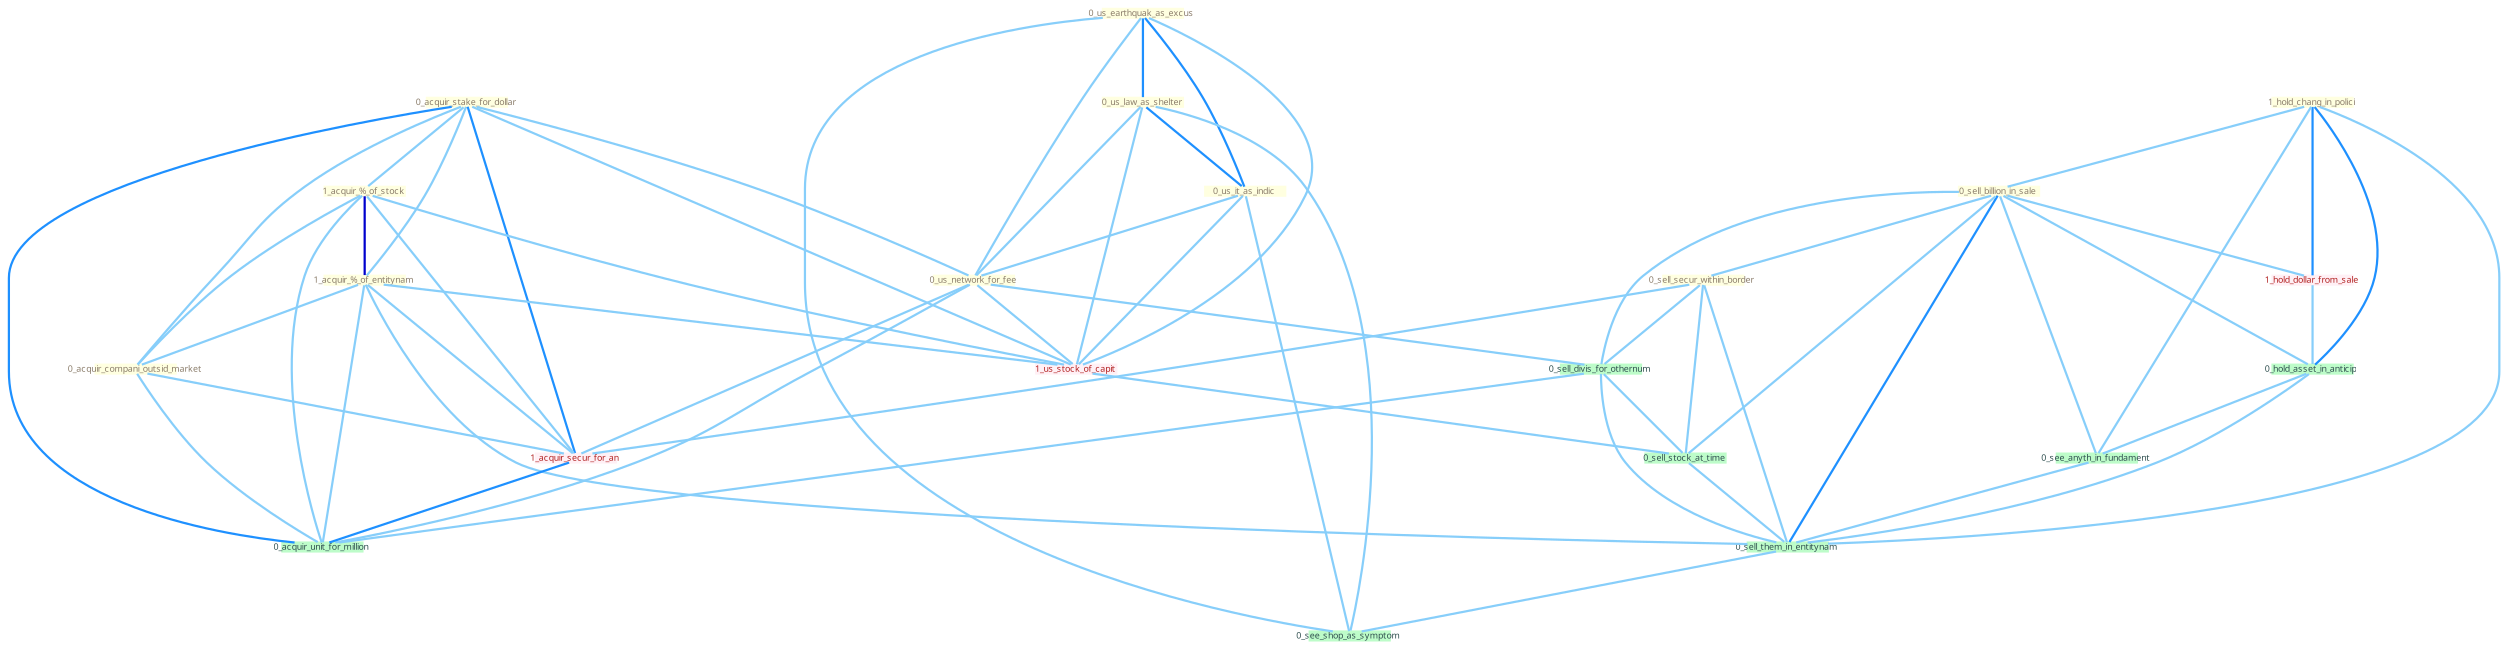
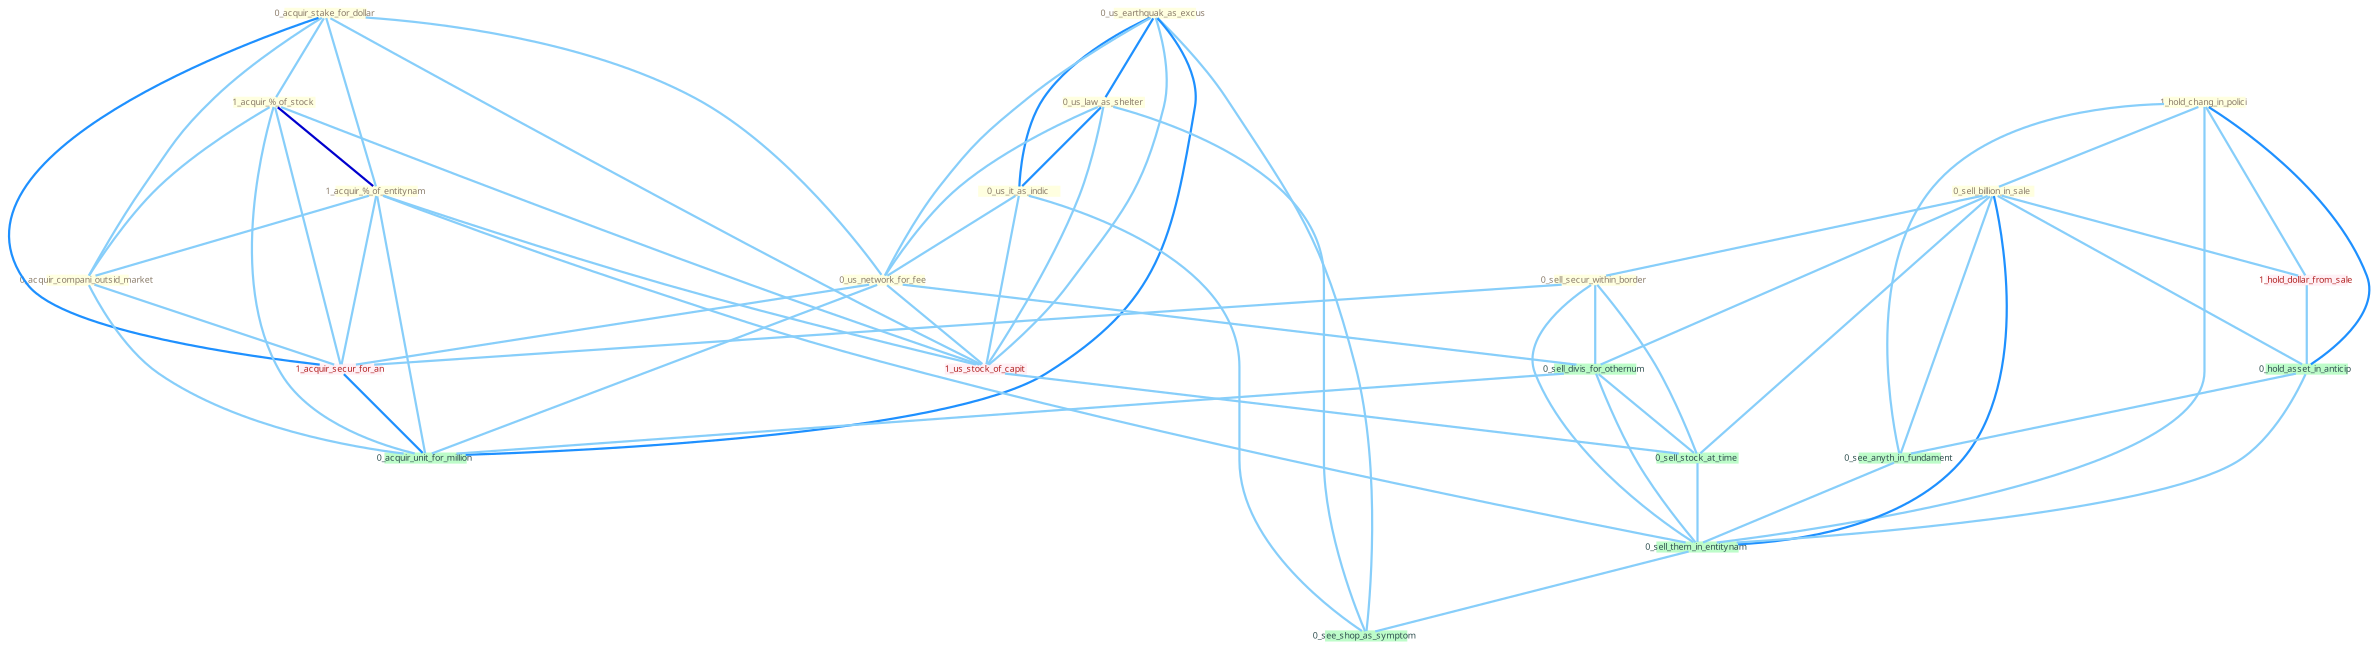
(2313, 191) -> (2256, 191)
(16, 261) -> (966, 403)
